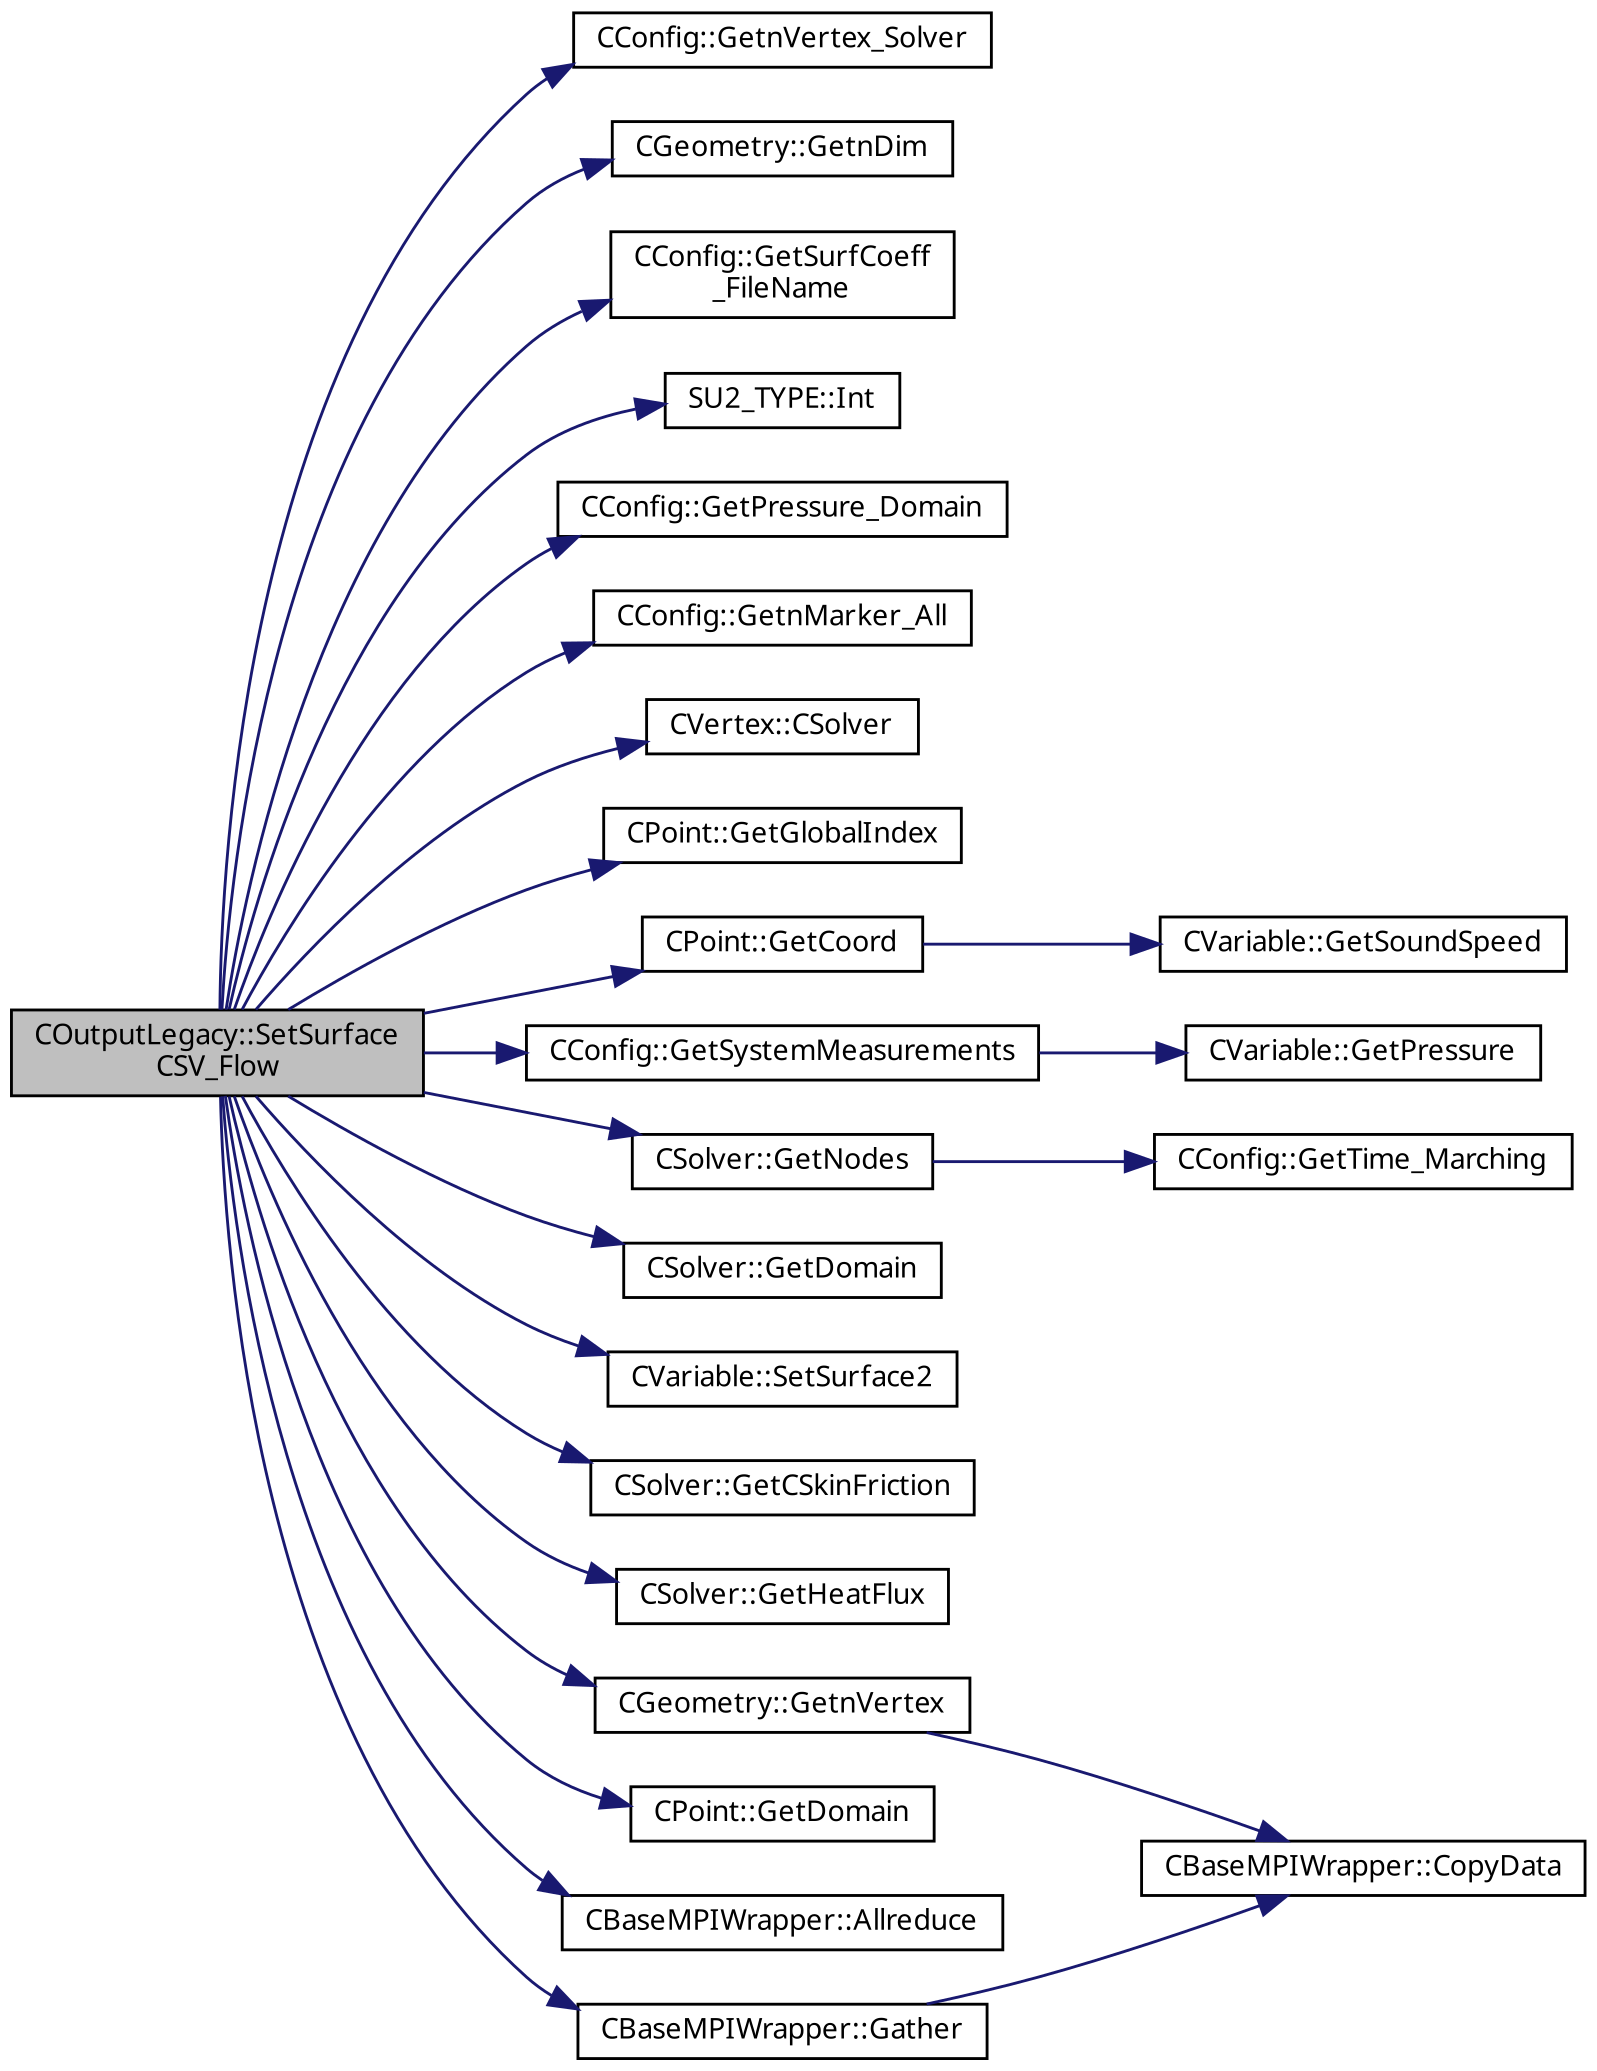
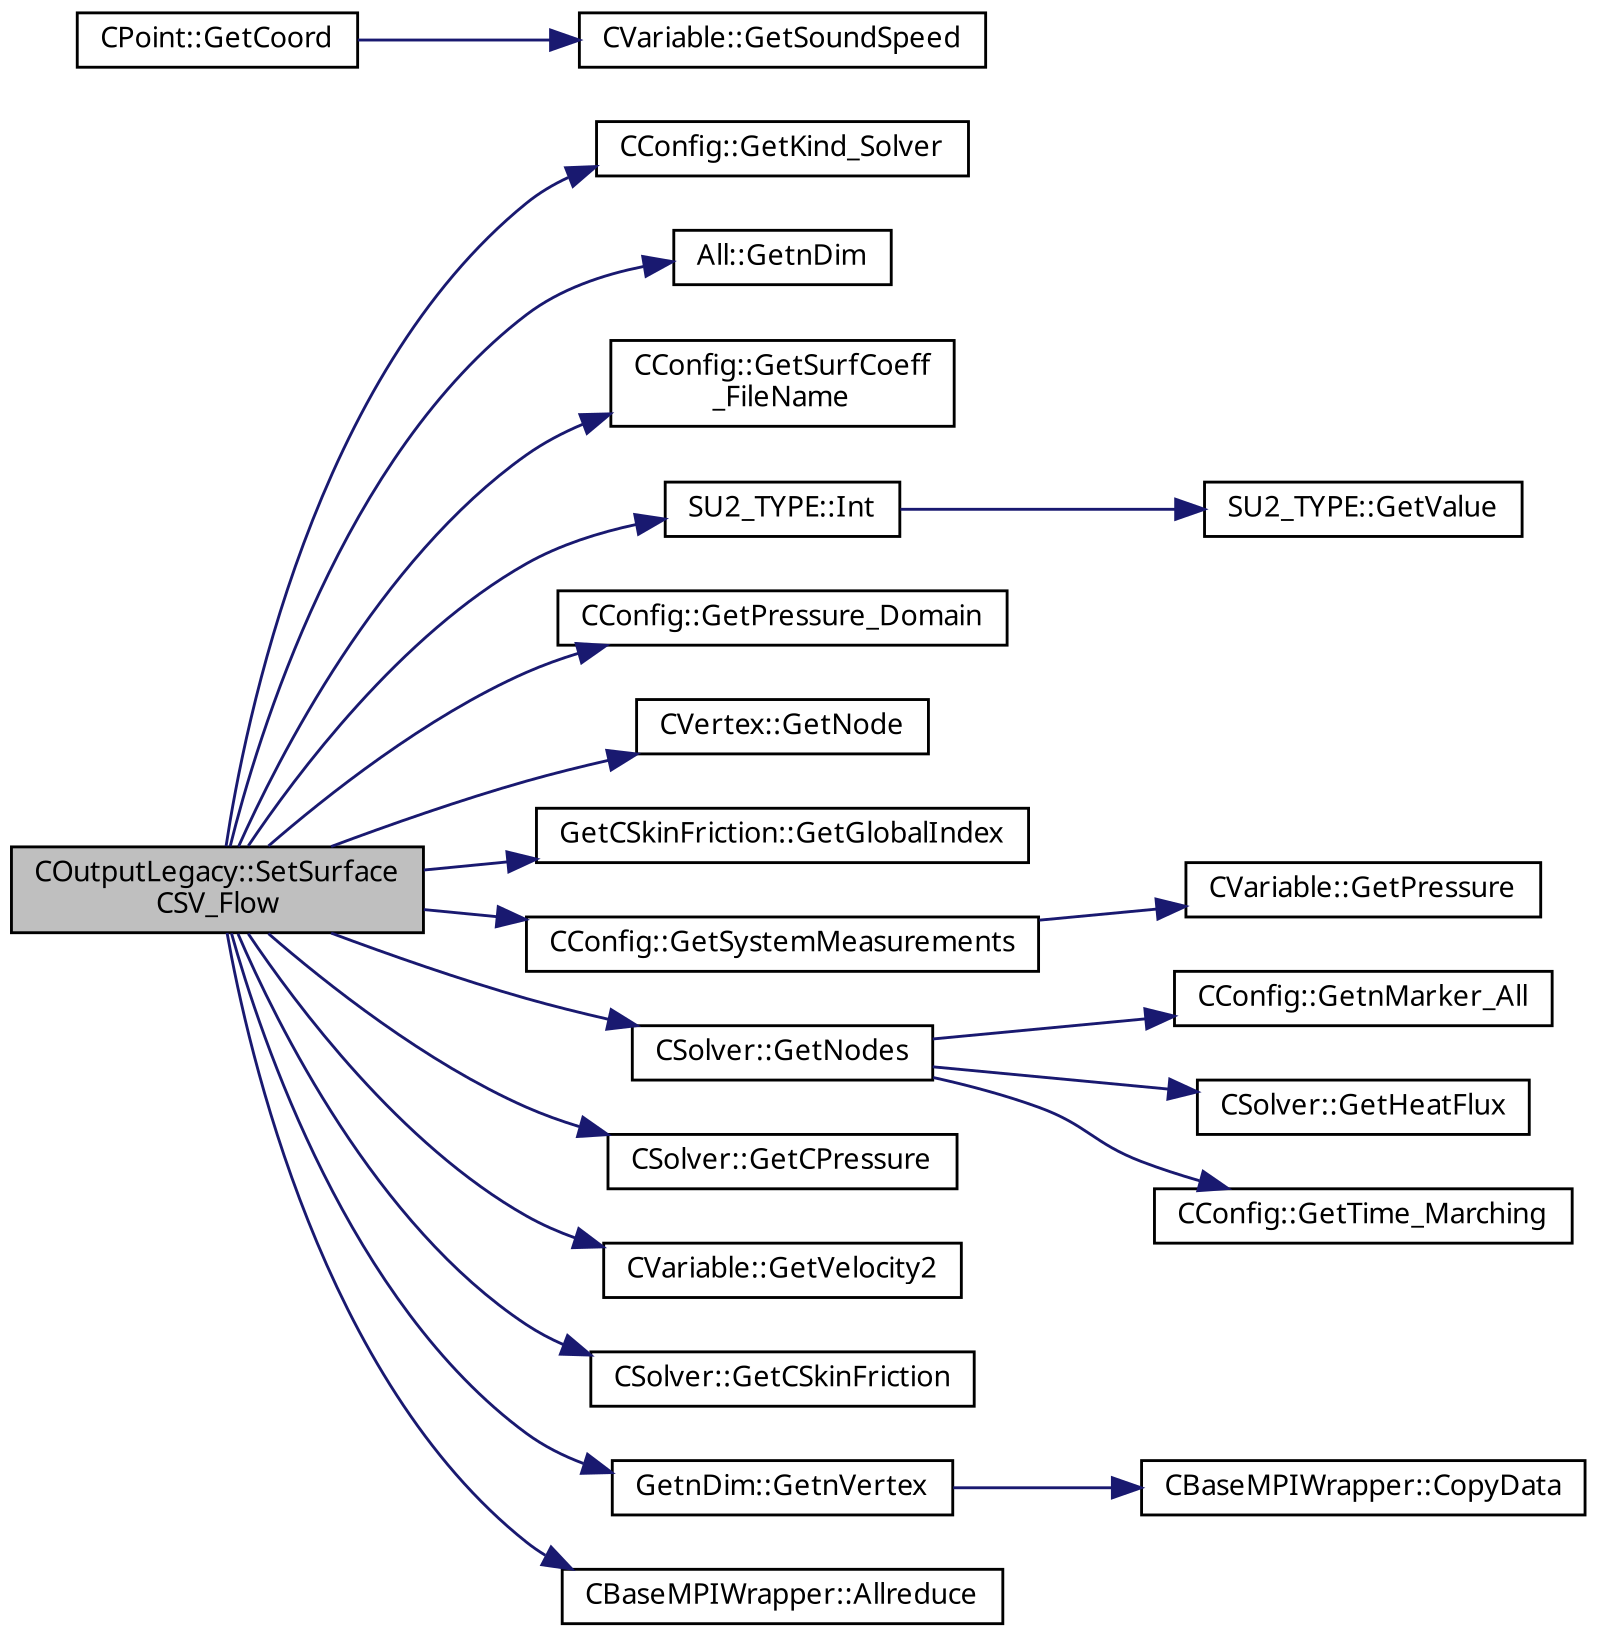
(783, 40) -> (783, 149)
(783, 149) -> (783, 258)
none -> (1363, 509)
(783, 727) -> (783, 727)
(378, 806) -> (1039, 1029)
(783, 835) -> (783, 835)
(519, 995) -> none
(783, 1270) -> (783, 1162)
(367, 1370) -> (1051, 1078)
(783, 1379) -> (783, 1270)
(783, 1705) -> (783, 1488)
(783, 1814) -> none
(783, 2031) -> none
